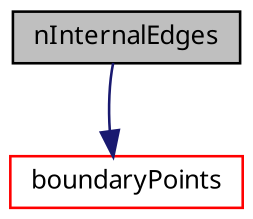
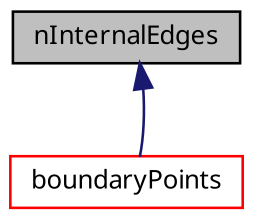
(109, 97) -> (144, 123)
